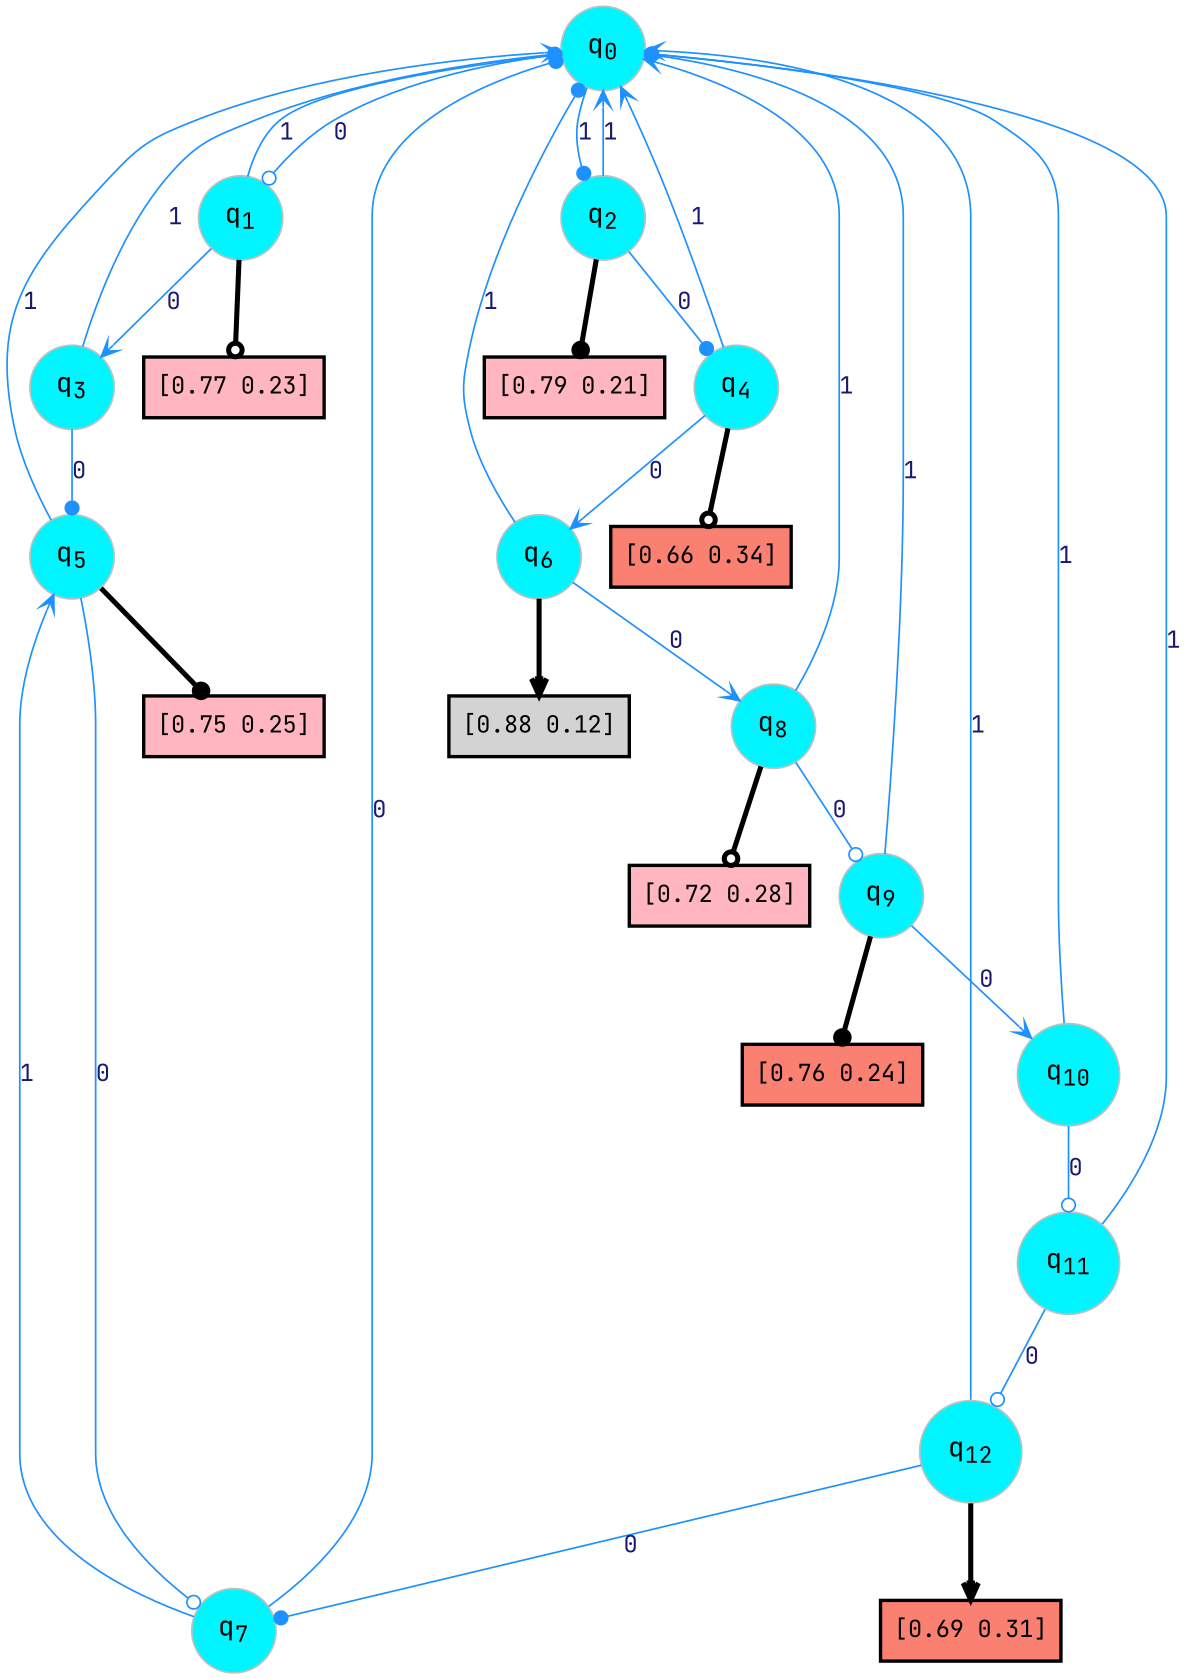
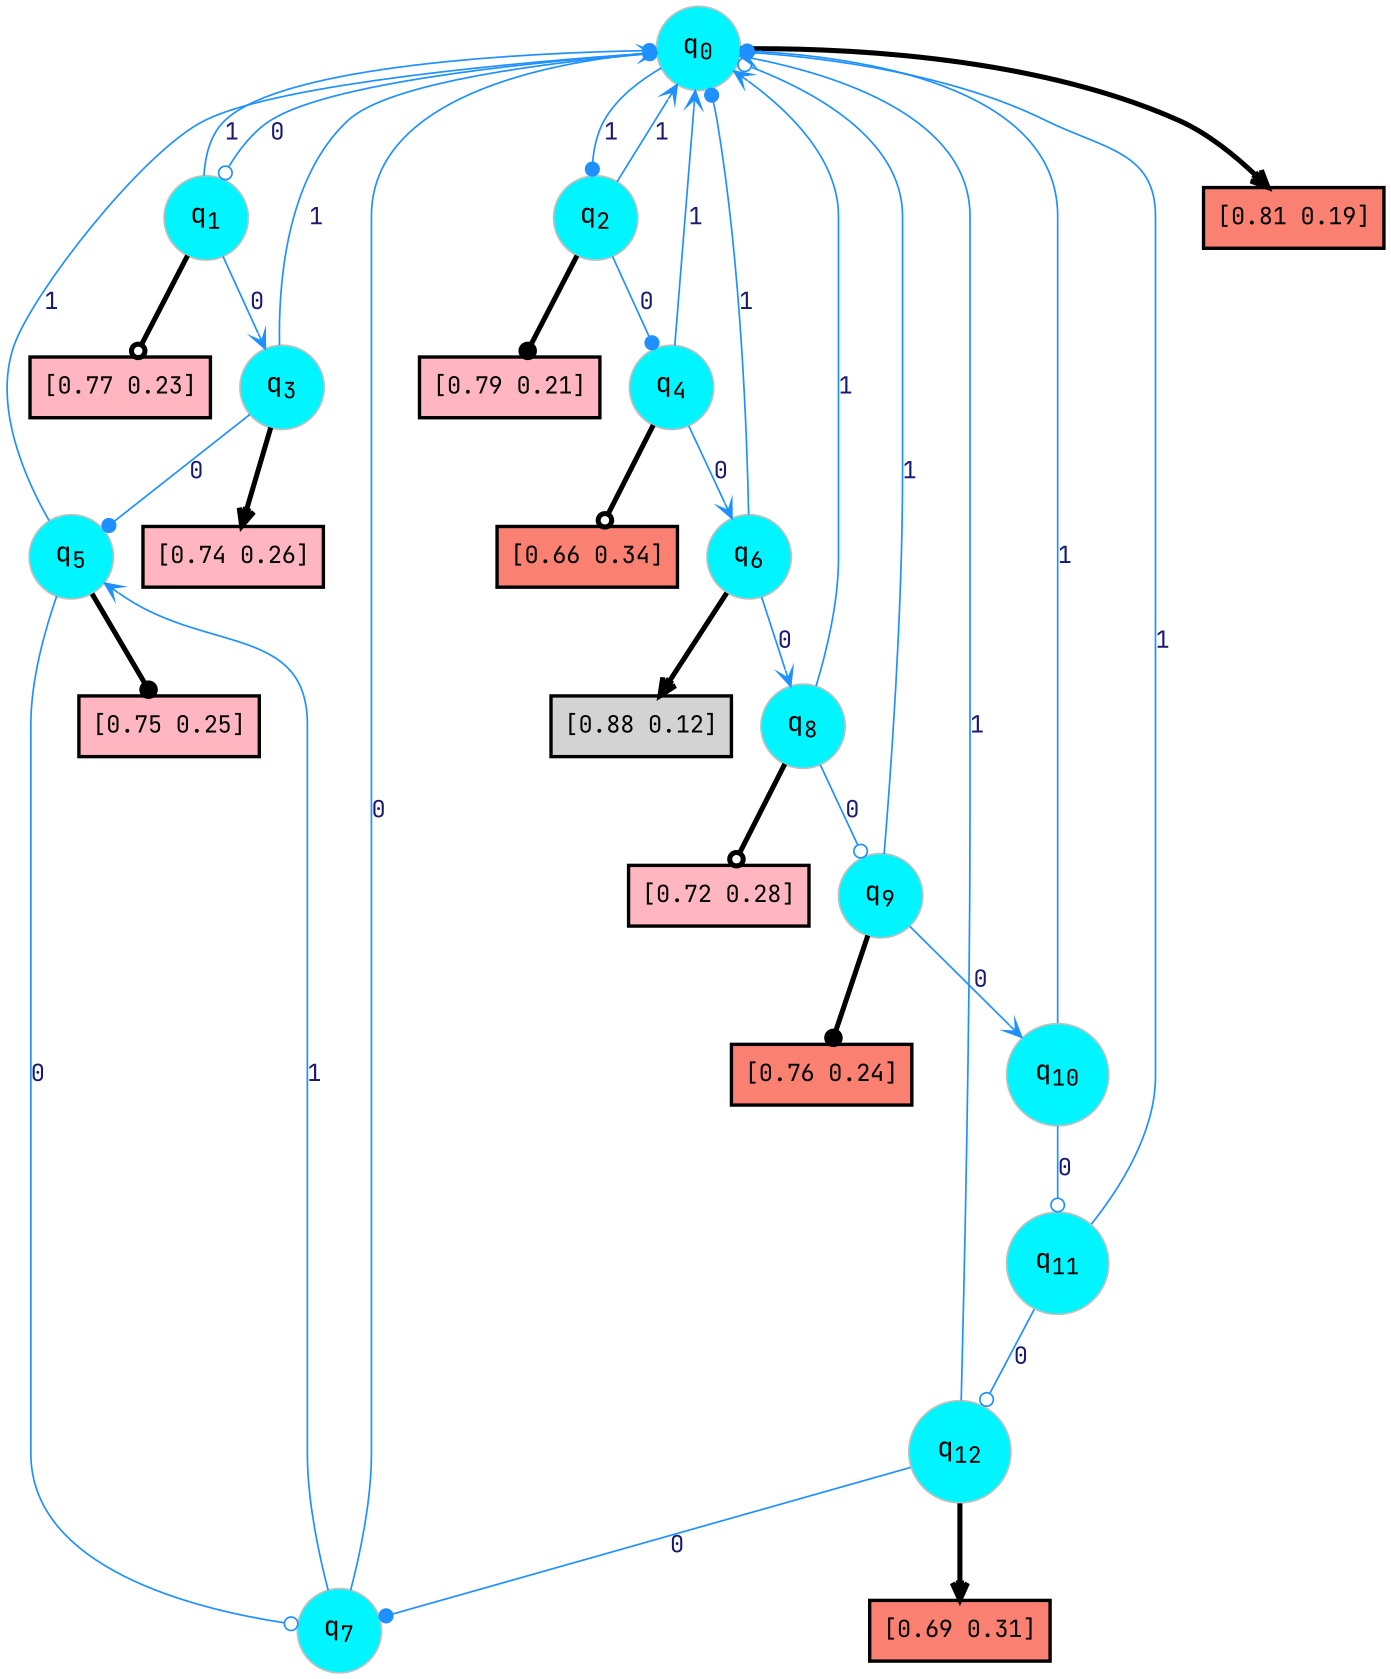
none -> (1294, 218)
none -> (233, 557)
